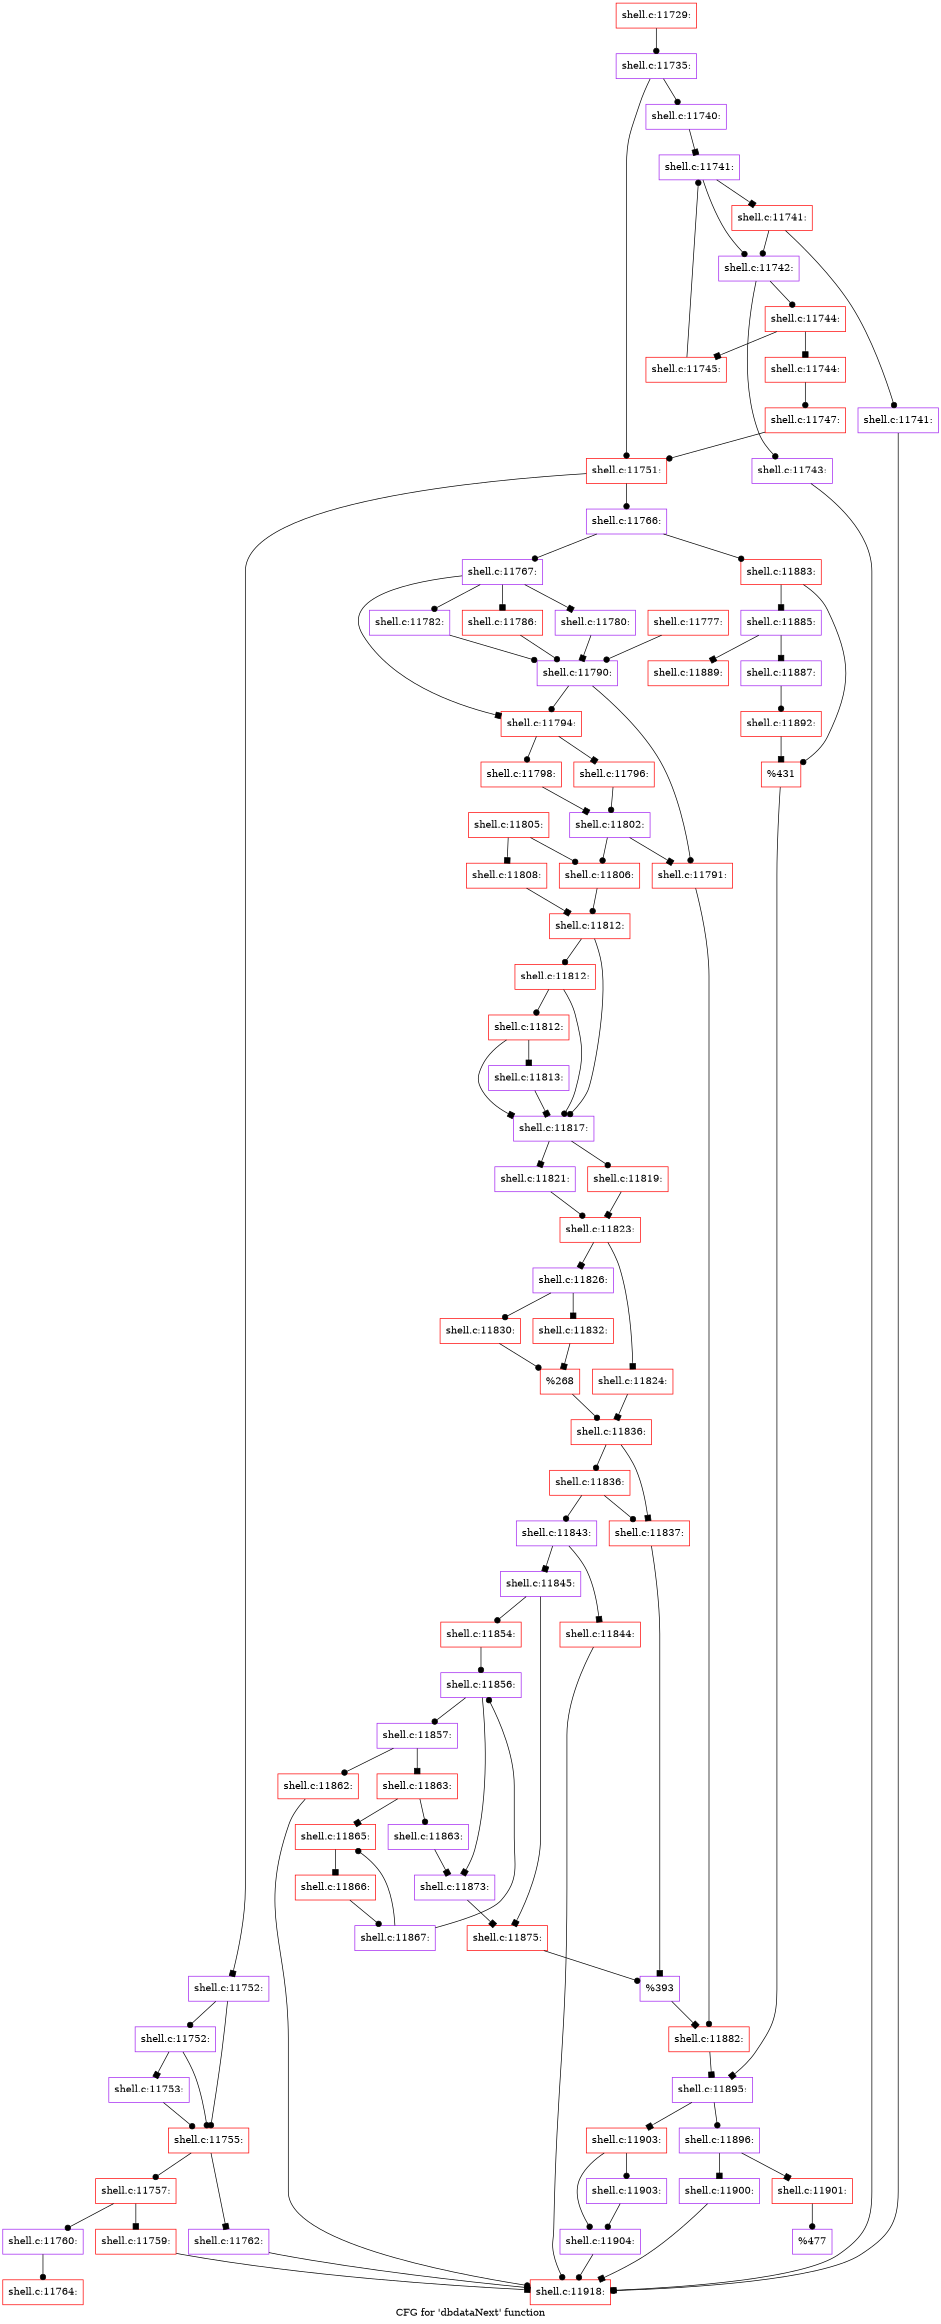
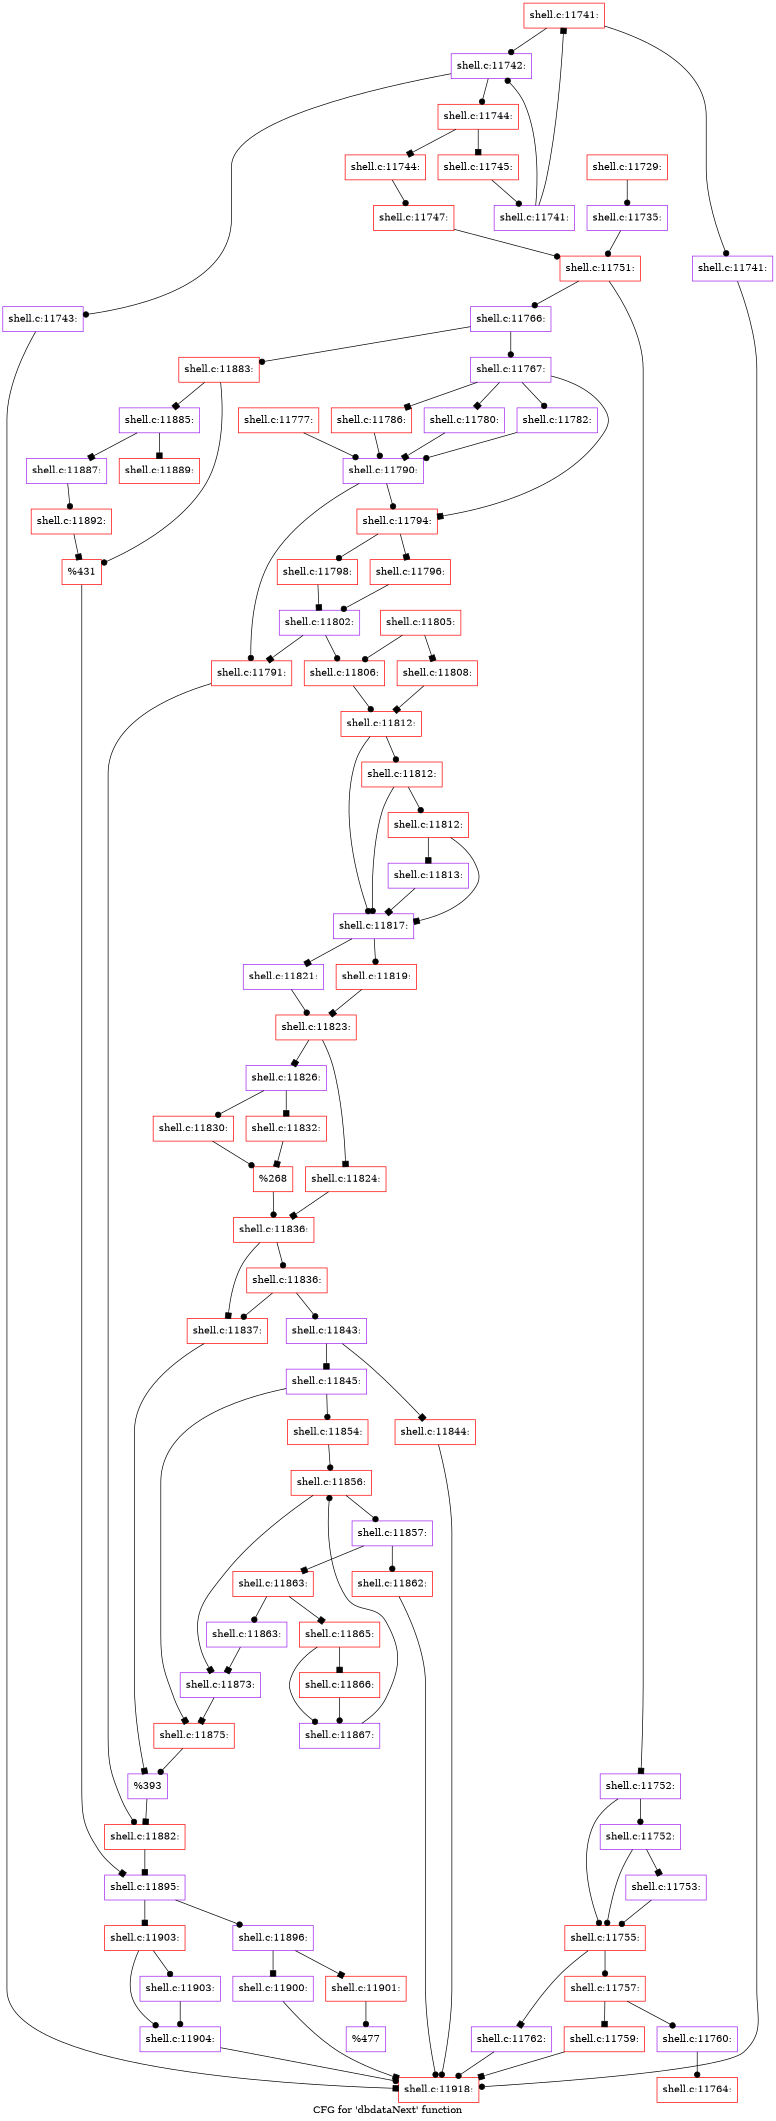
(686, 117) -> none
(481, 1685) -> (331, 1483)
(387, 1885) -> (290, 1682)
